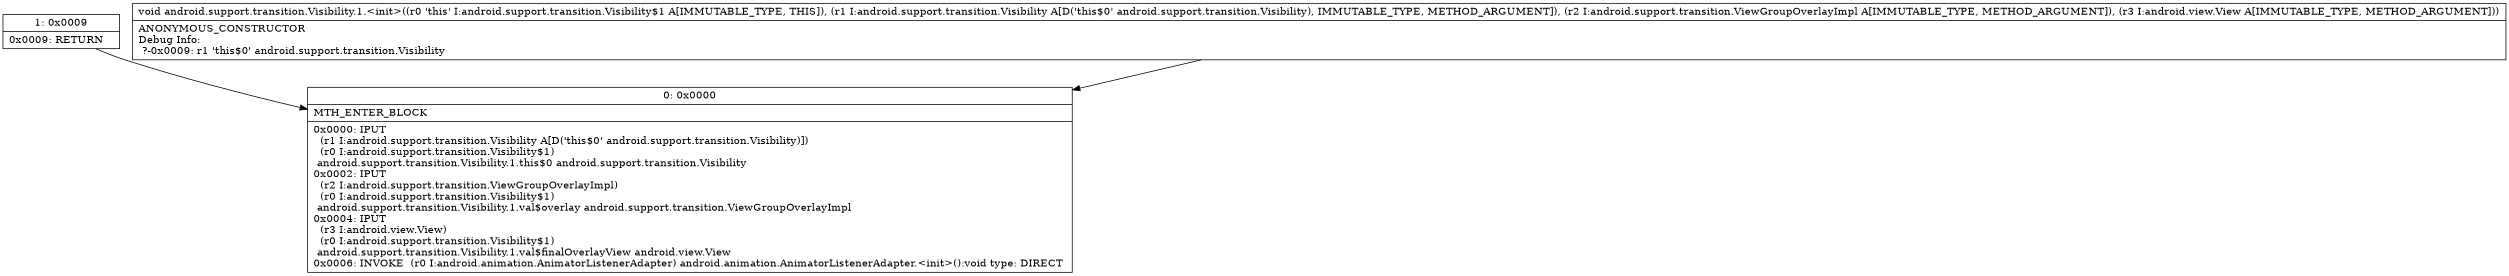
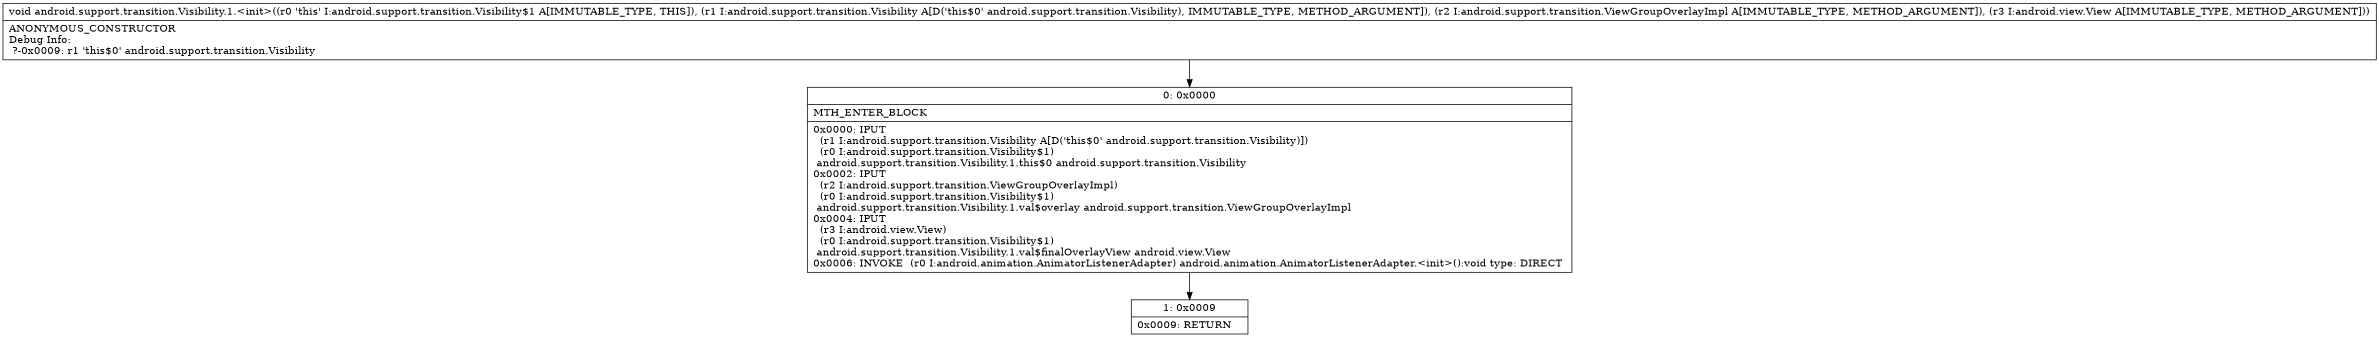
(197, 81) -> (1190, 282)
